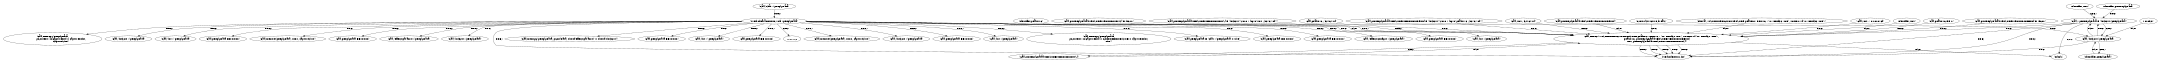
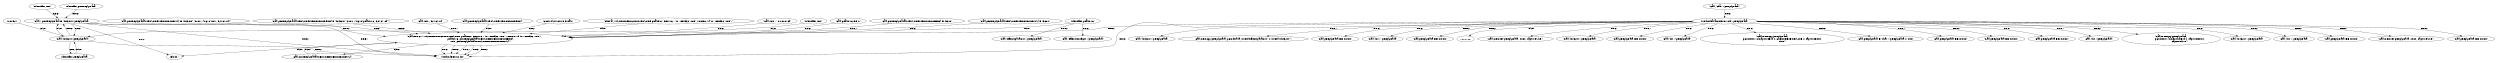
(1321, 21) -> none
(581, 23) -> (1053, 30)
(1089, 24) -> (1083, 29)
(786, 28) -> (1532, 28)
